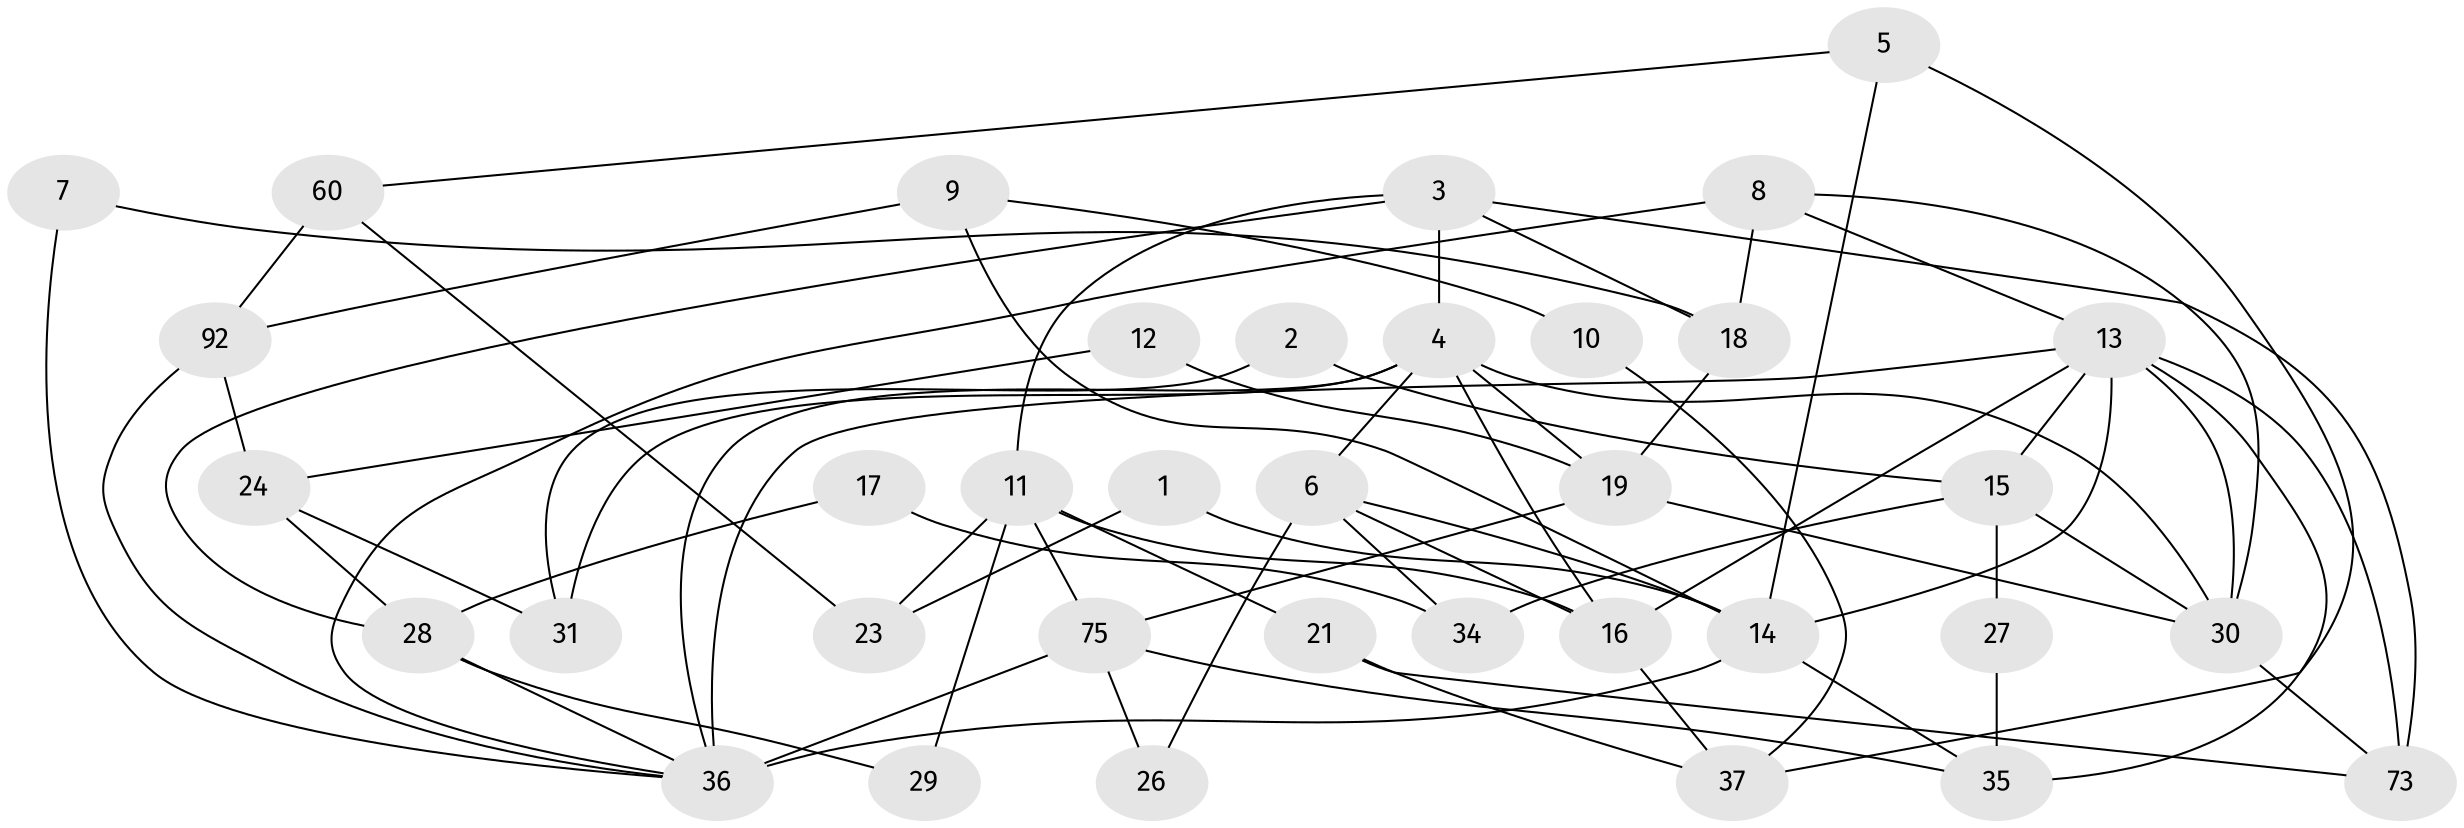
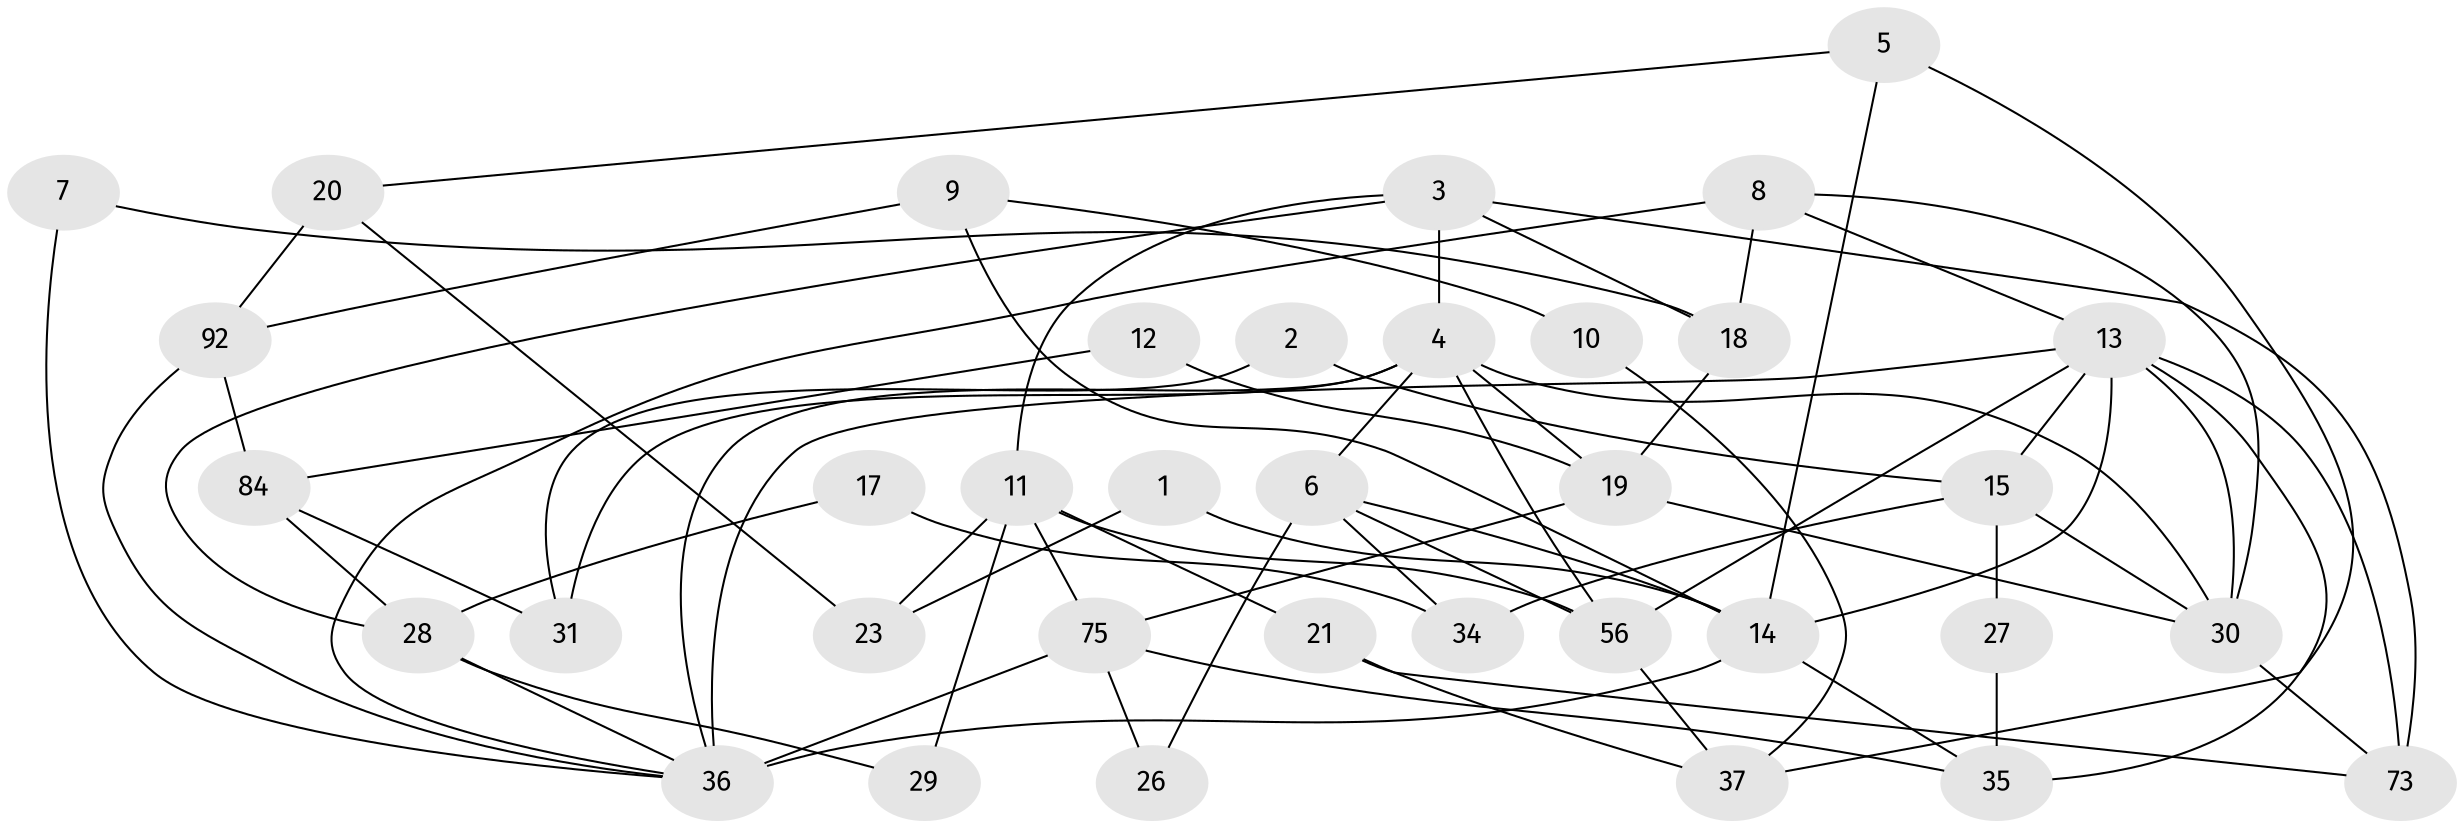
(328, 193) -> (328, 193)
(254, 488) -> (254, 488)
(1615, 636) -> (1615, 636)
